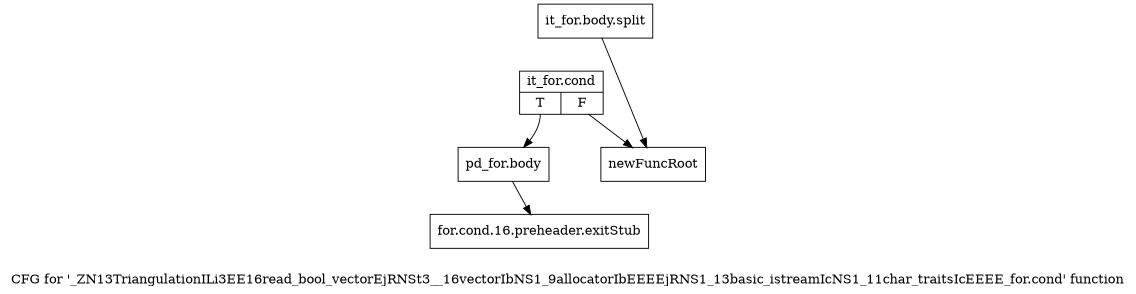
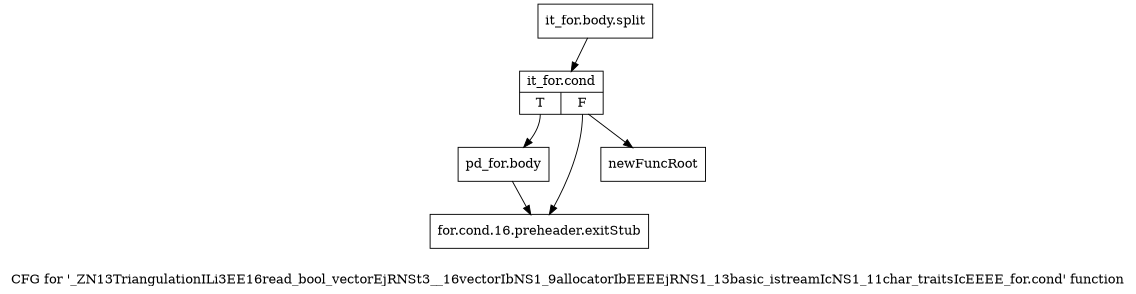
(622, 88) -> (581, 51)
none -> (574, 162)
